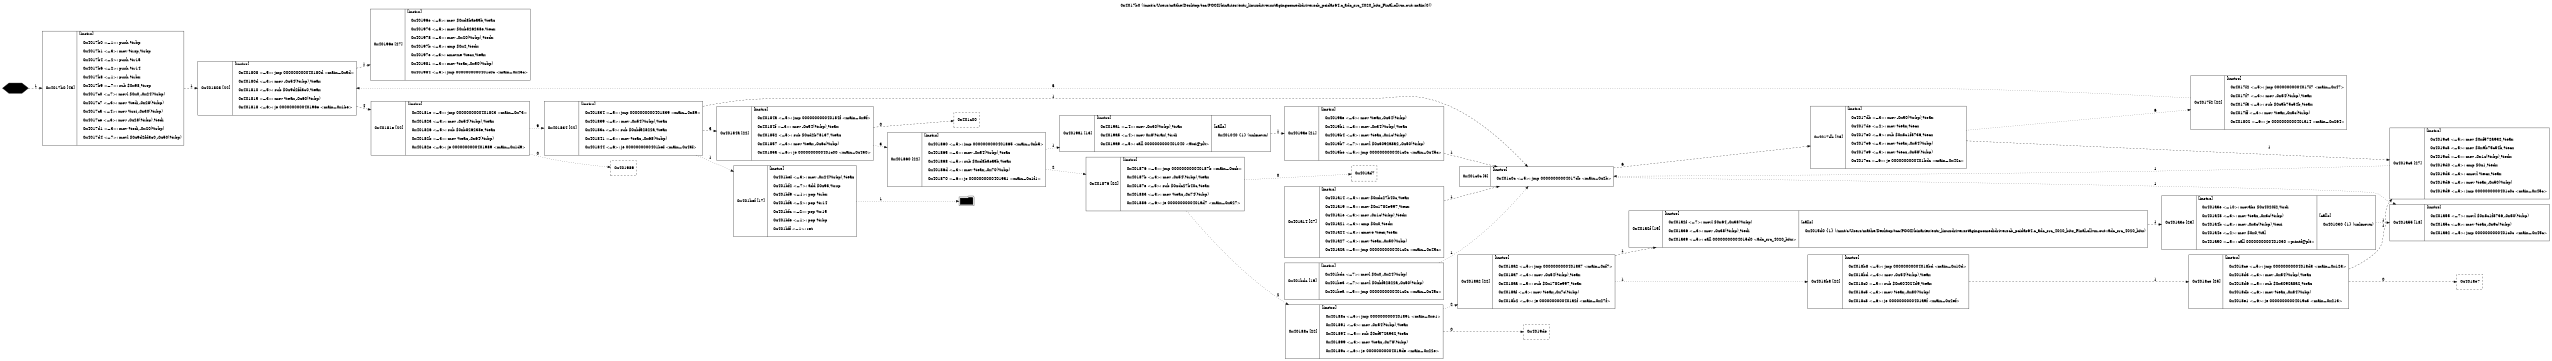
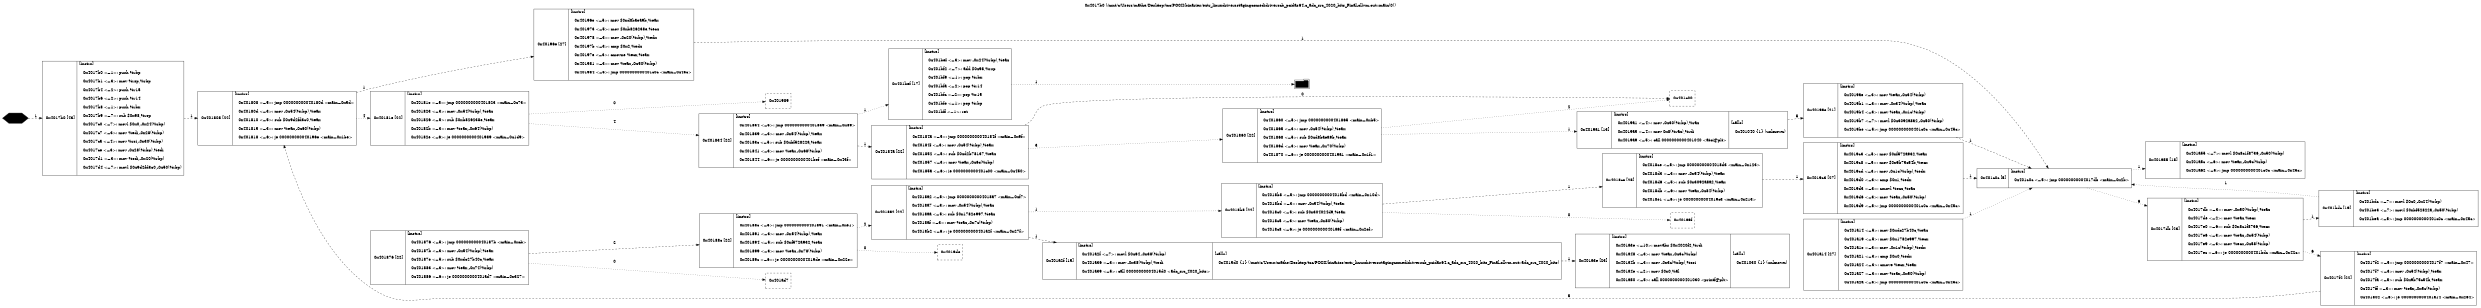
(1275, 88) -> (1261, 298)
(1125, 99) -> (1396, 41)
(362, 108) -> (362, 118)
(537, 126) -> (614, 122)
(710, 129) -> (864, 144)
(1278, 131) -> (1796, 116)
(2177, 150) -> (2310, 219)
(1711, 157) -> (2116, 197)
(1065, 172) -> (1524, 114)
(2003, 173) -> (1969, 178)
(1470, 194) -> (1996, 204)
none -> (1682, 220)
(2381, 223) -> none
(1233, 261) -> (613, 249)
(2470, 282) -> none
(1482, 332) -> (896, 252)
